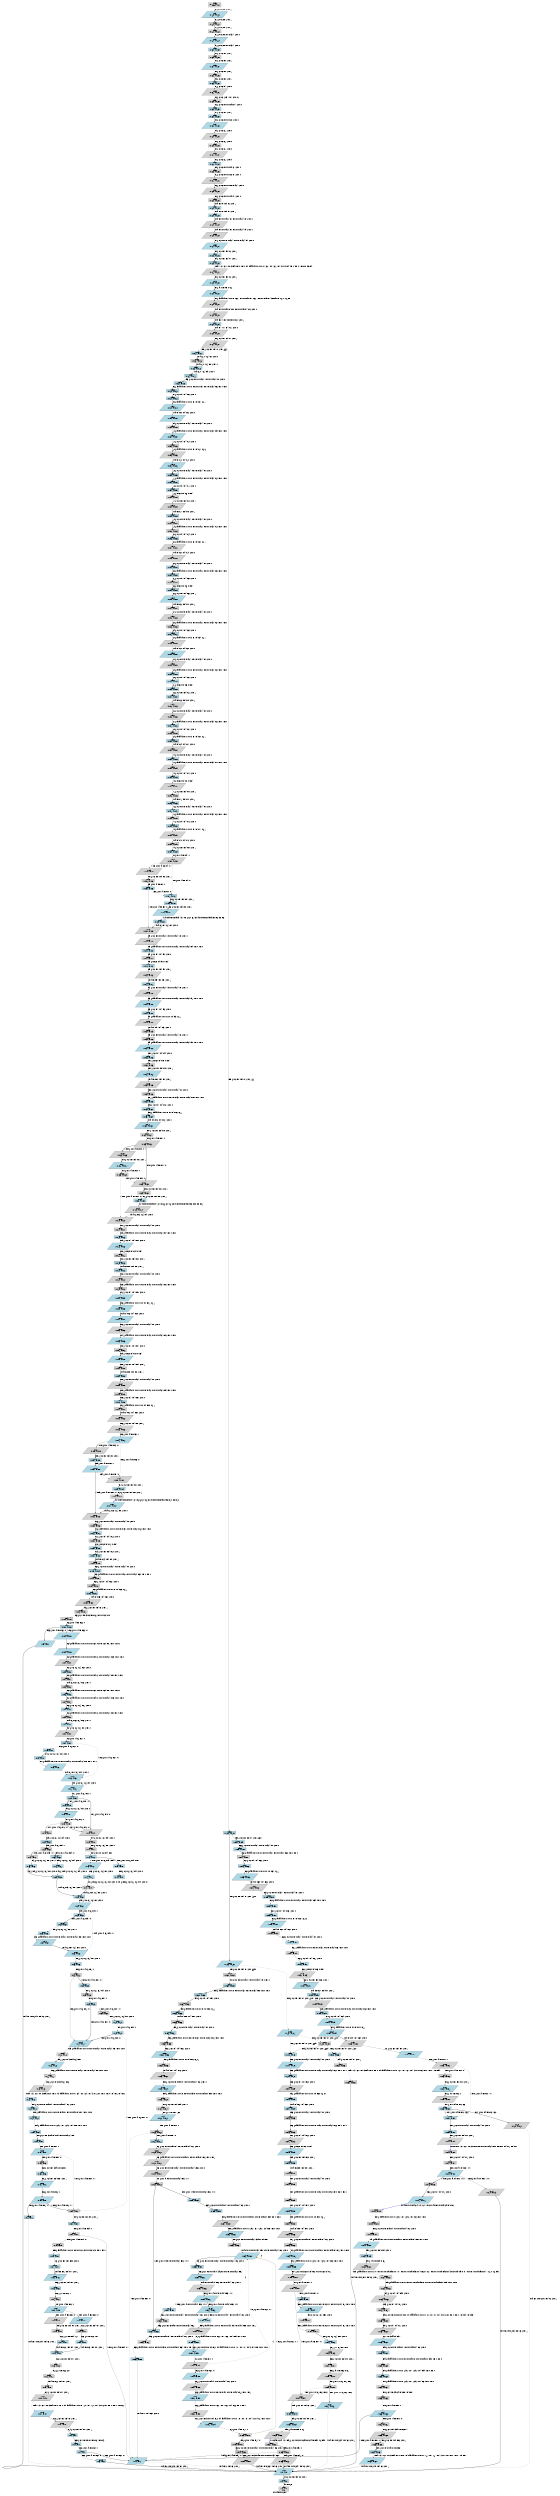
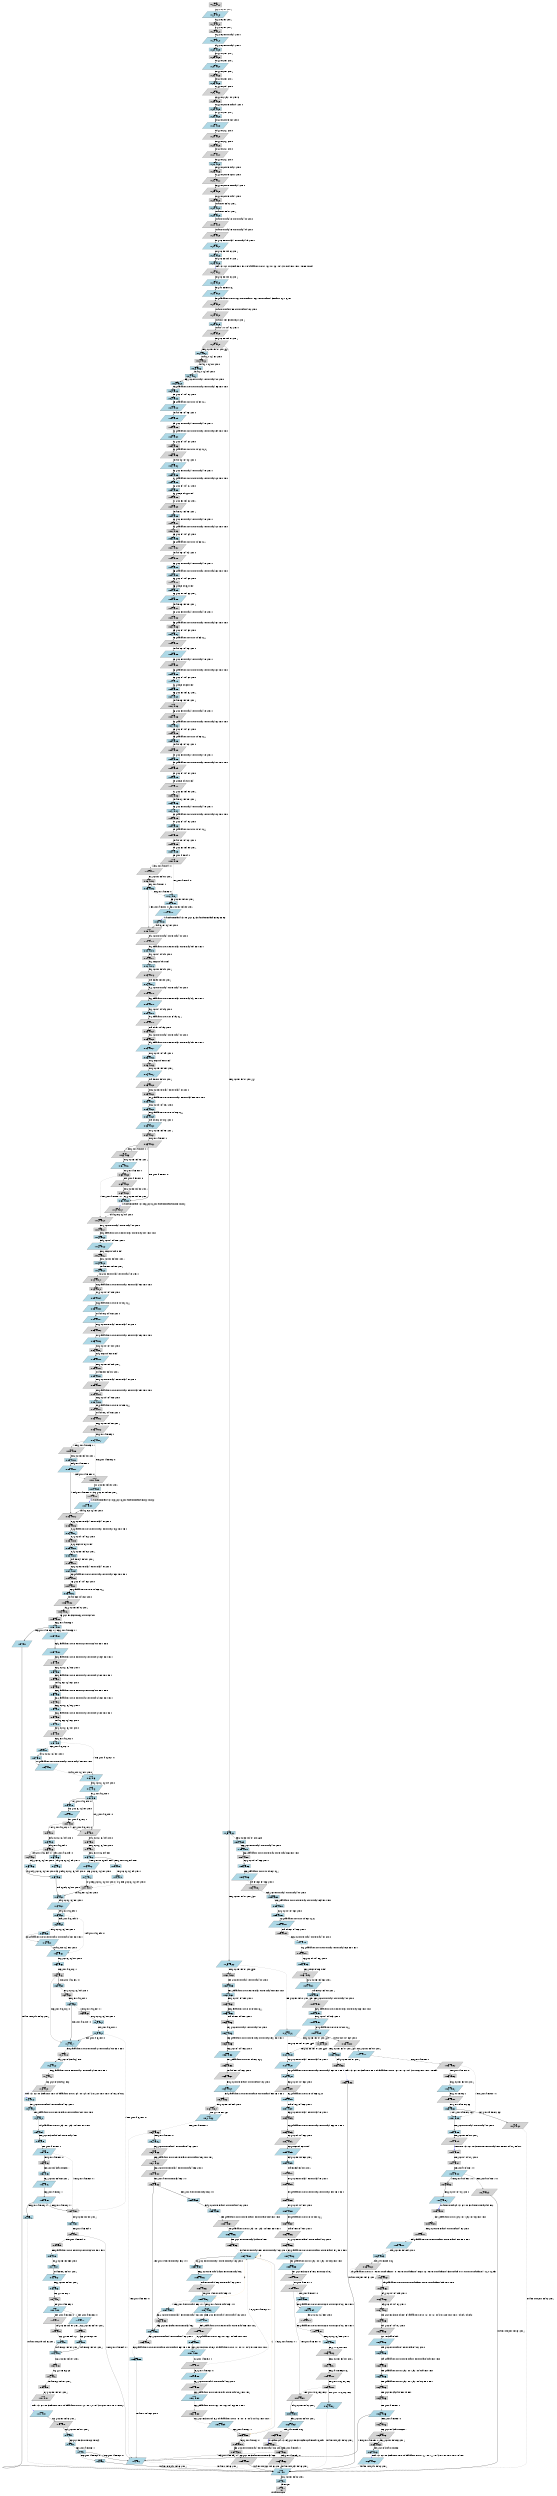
(147, 1163) -> (149, 1181)
